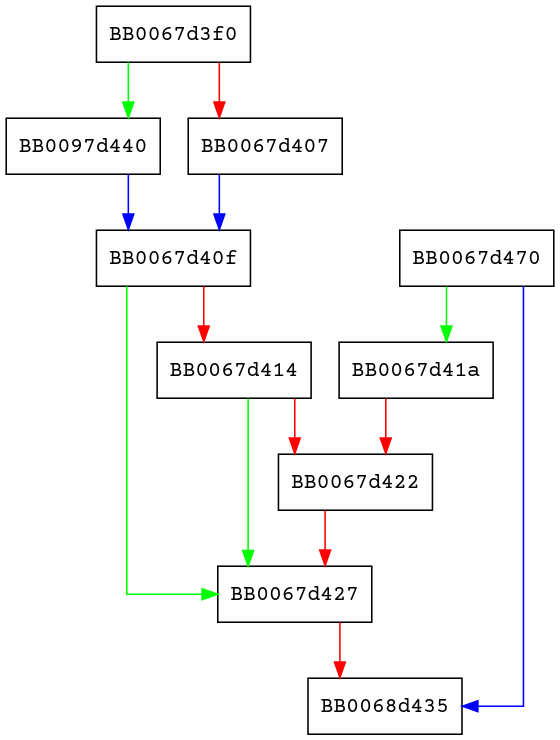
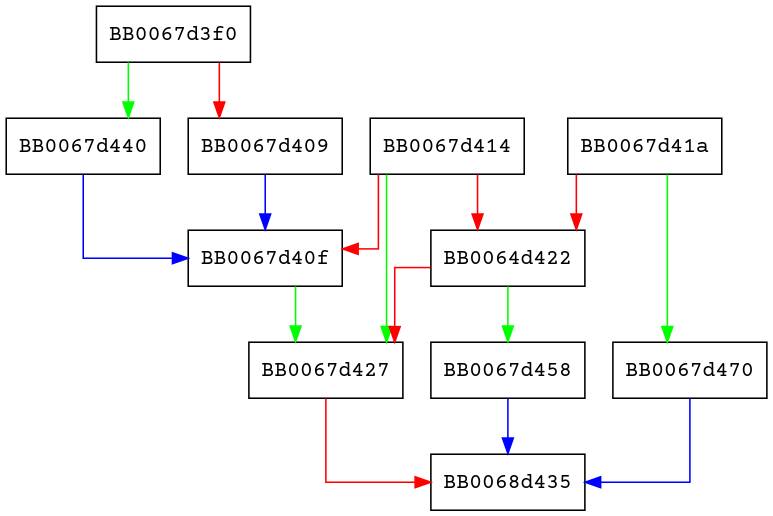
(83, 146) -> (83, 146)
(265, 146) -> (265, 146)
(204, 306) -> (378, 222)
(446, 306) -> (667, 251)
none -> (508, 370)
(355, 482) -> (508, 258)
